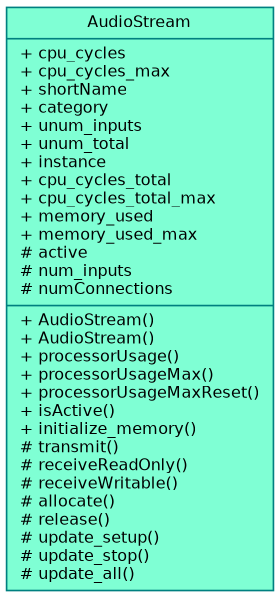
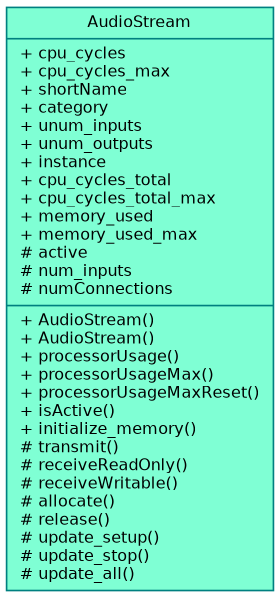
(75, 144) -> (87, 144)
